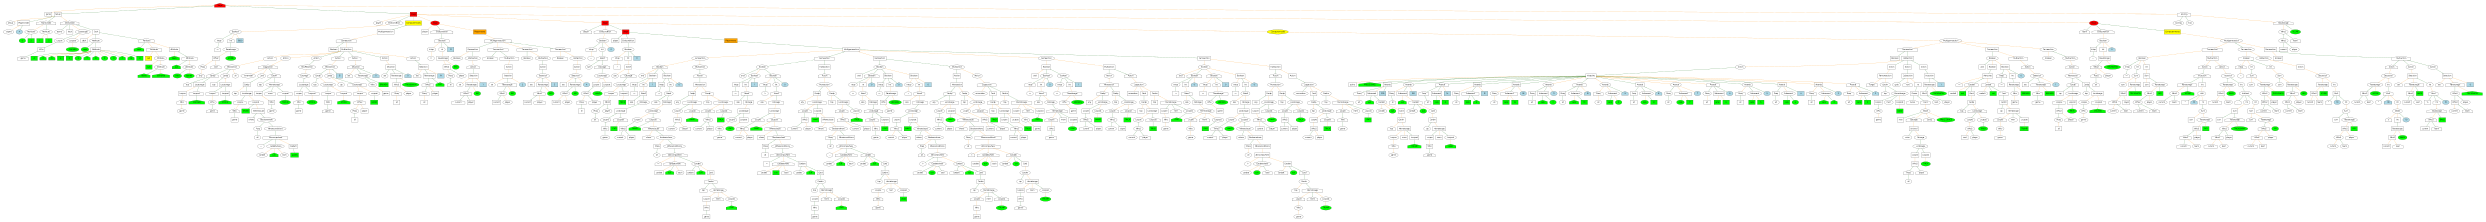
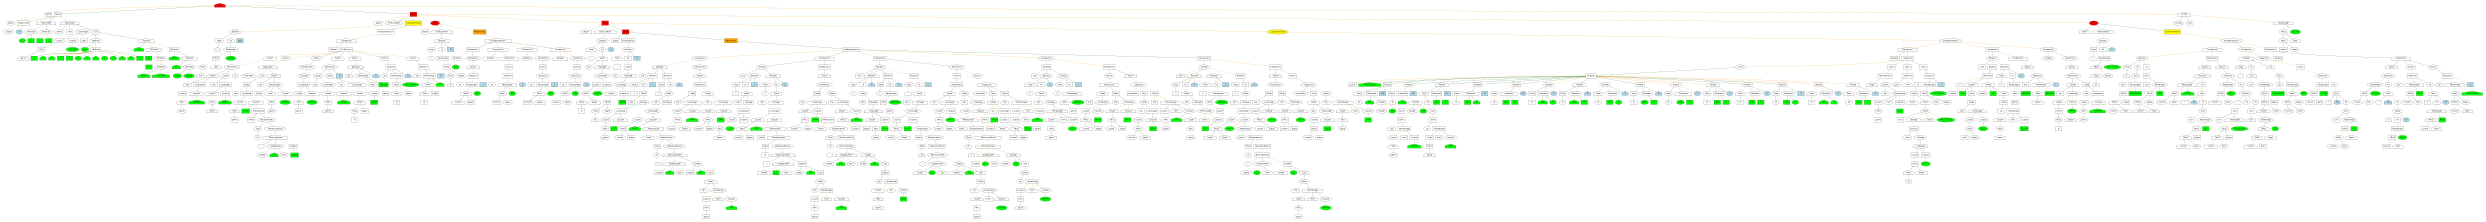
(149, 58) -> (149, 58)
